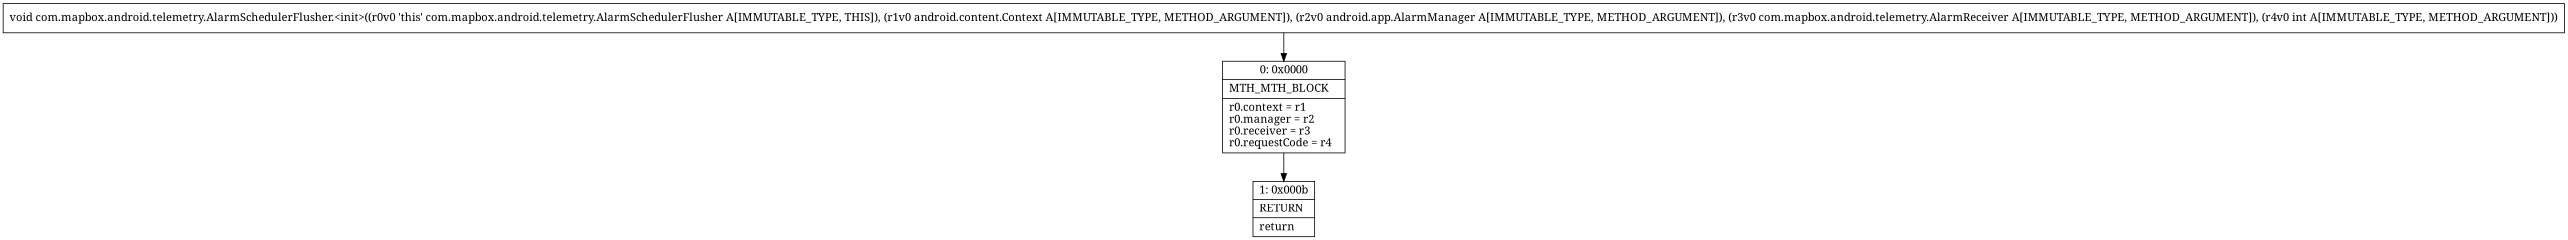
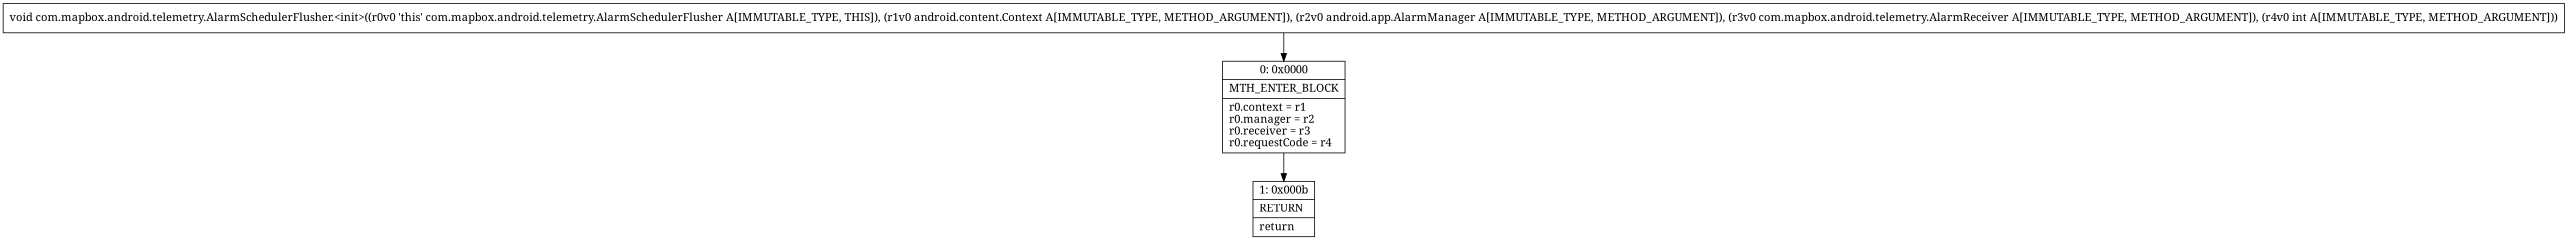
(1279, 89) -> (1284, 89)
